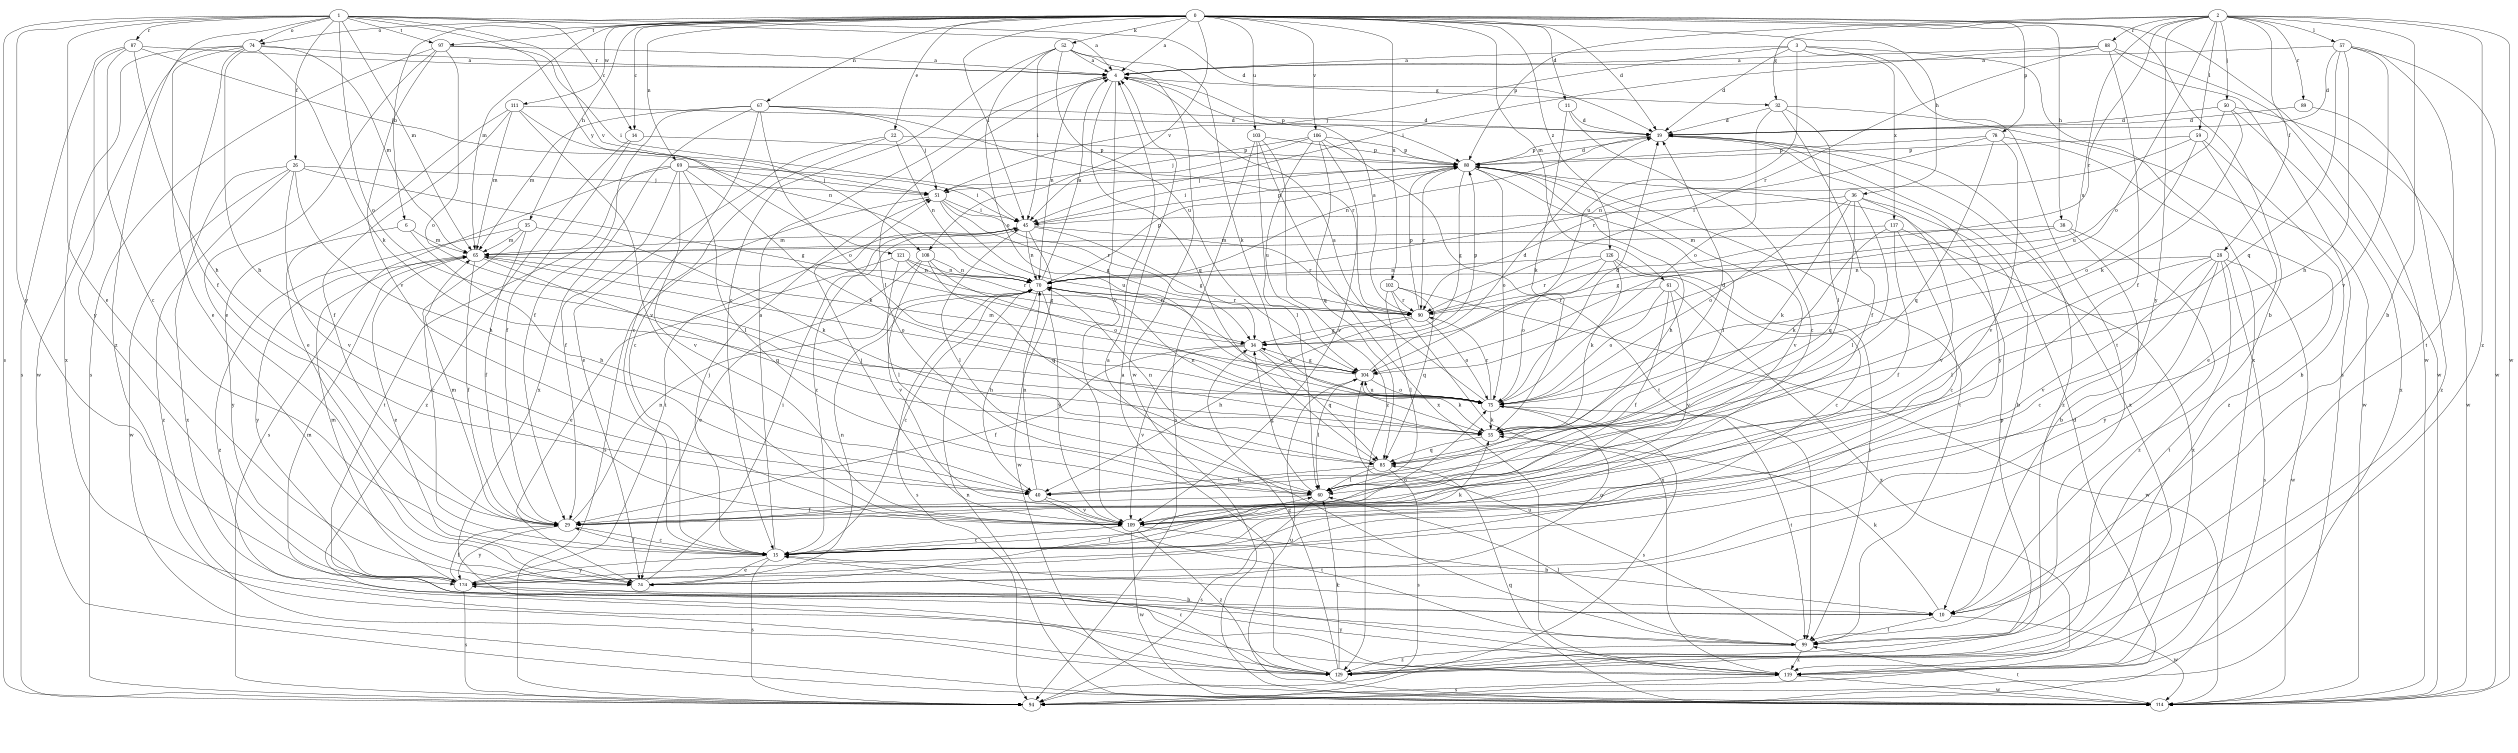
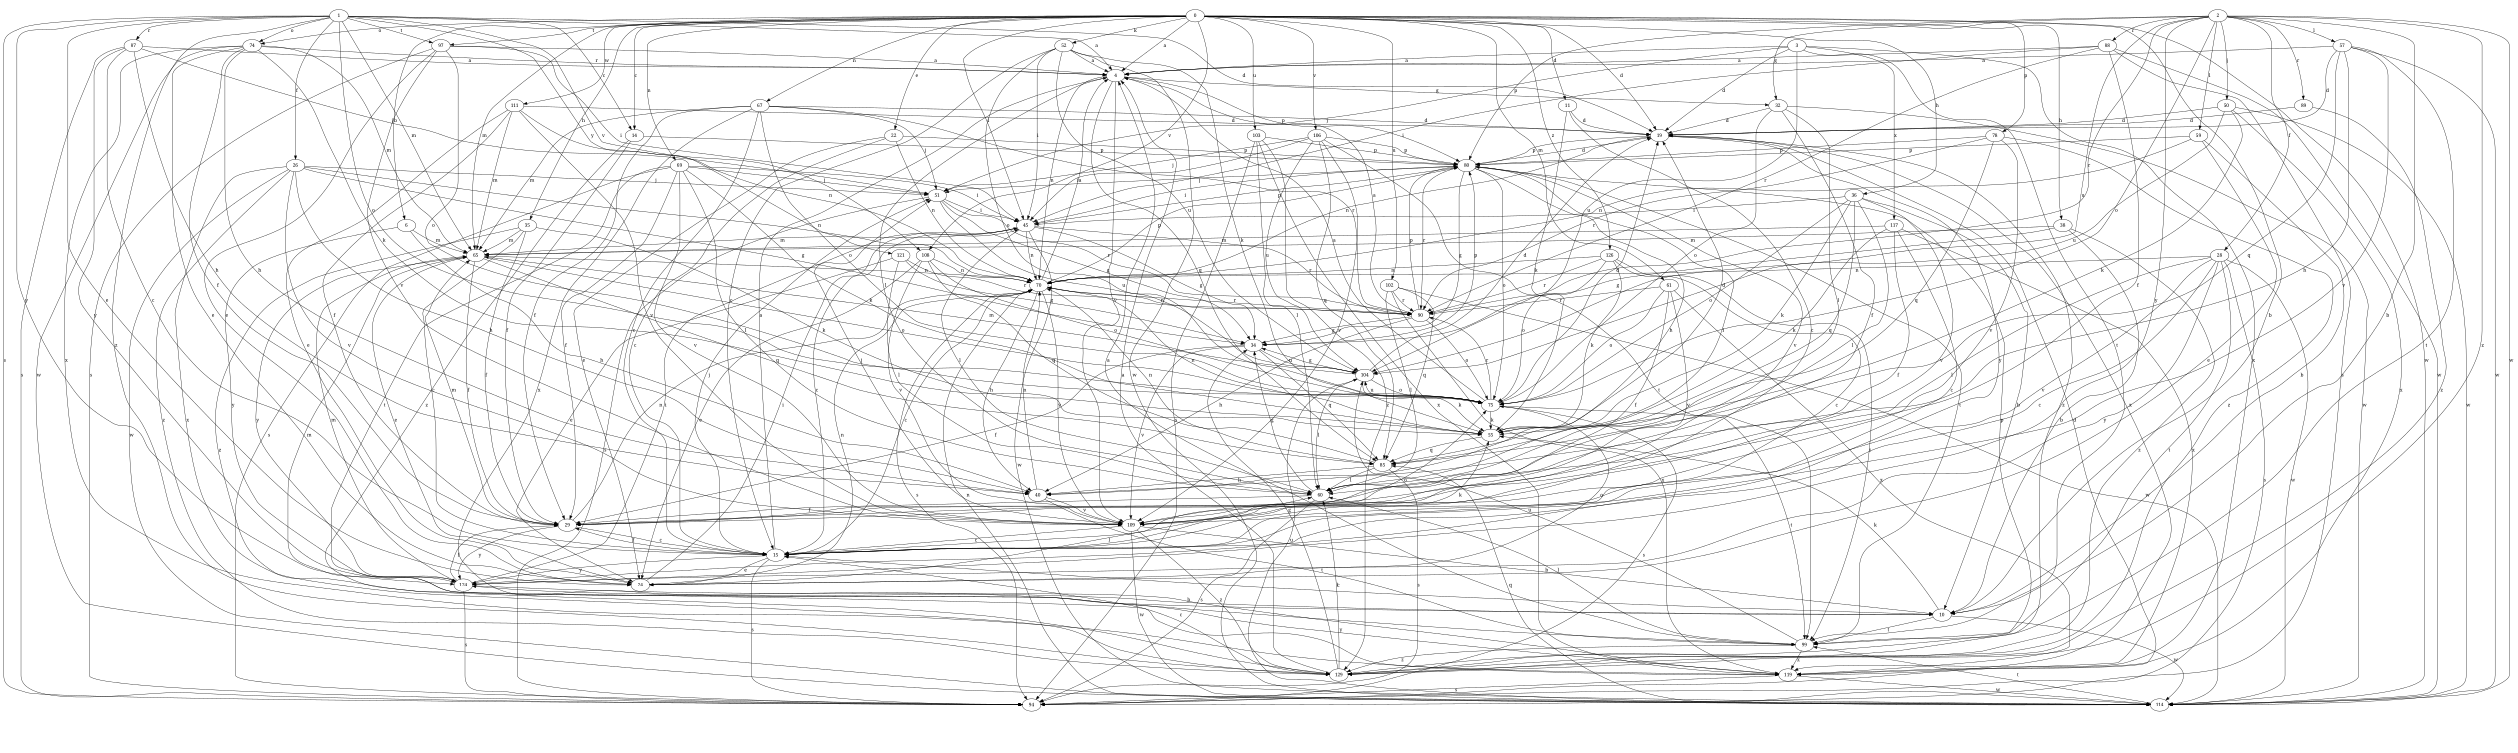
(967, 276) -> (671, 214)
(1861, 327) -> none
